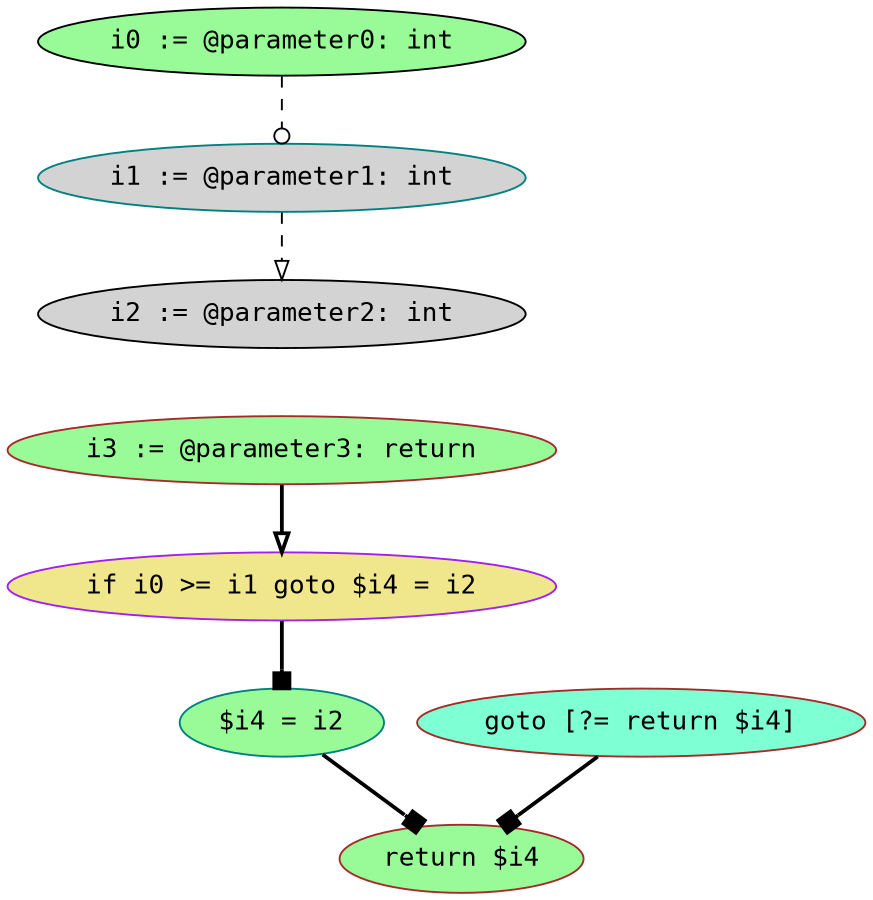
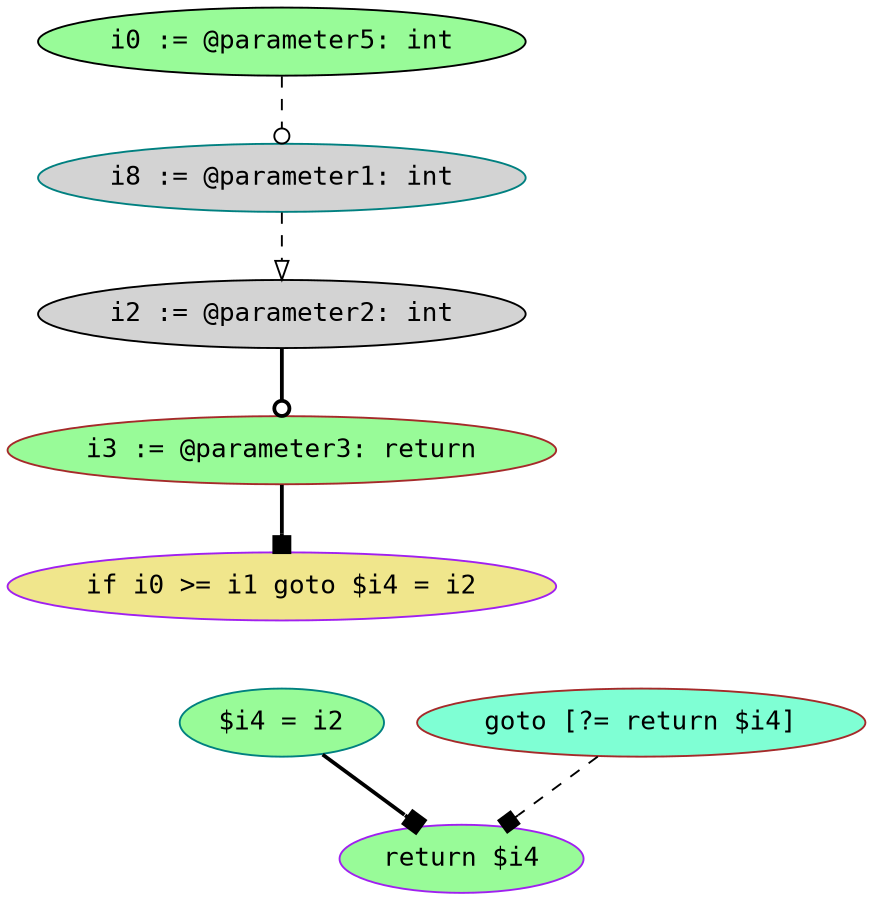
(282, 42) -> (282, 42)
(282, 178) -> (282, 178)
none -> (282, 375)
(282, 509) -> (282, 509)
(282, 645) -> none
(558, 786) -> (558, 786)
(462, 859) -> (462, 859)
